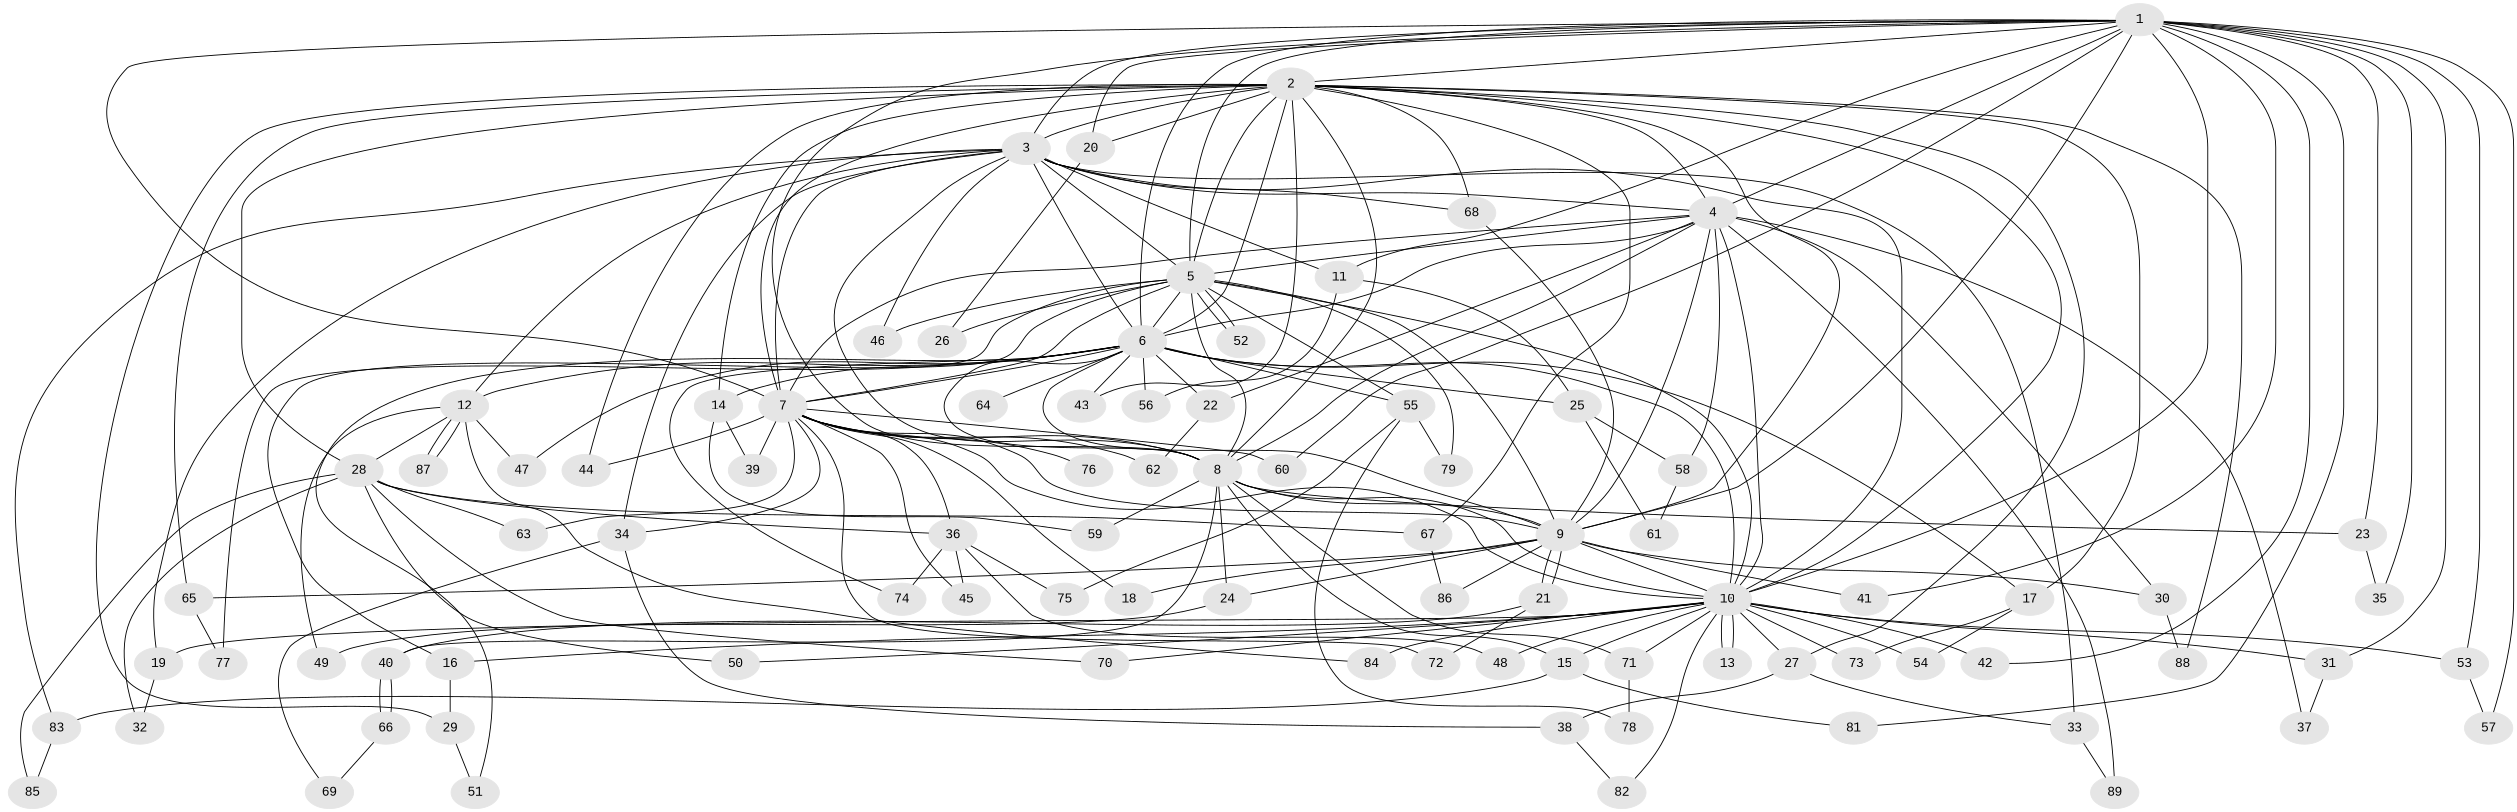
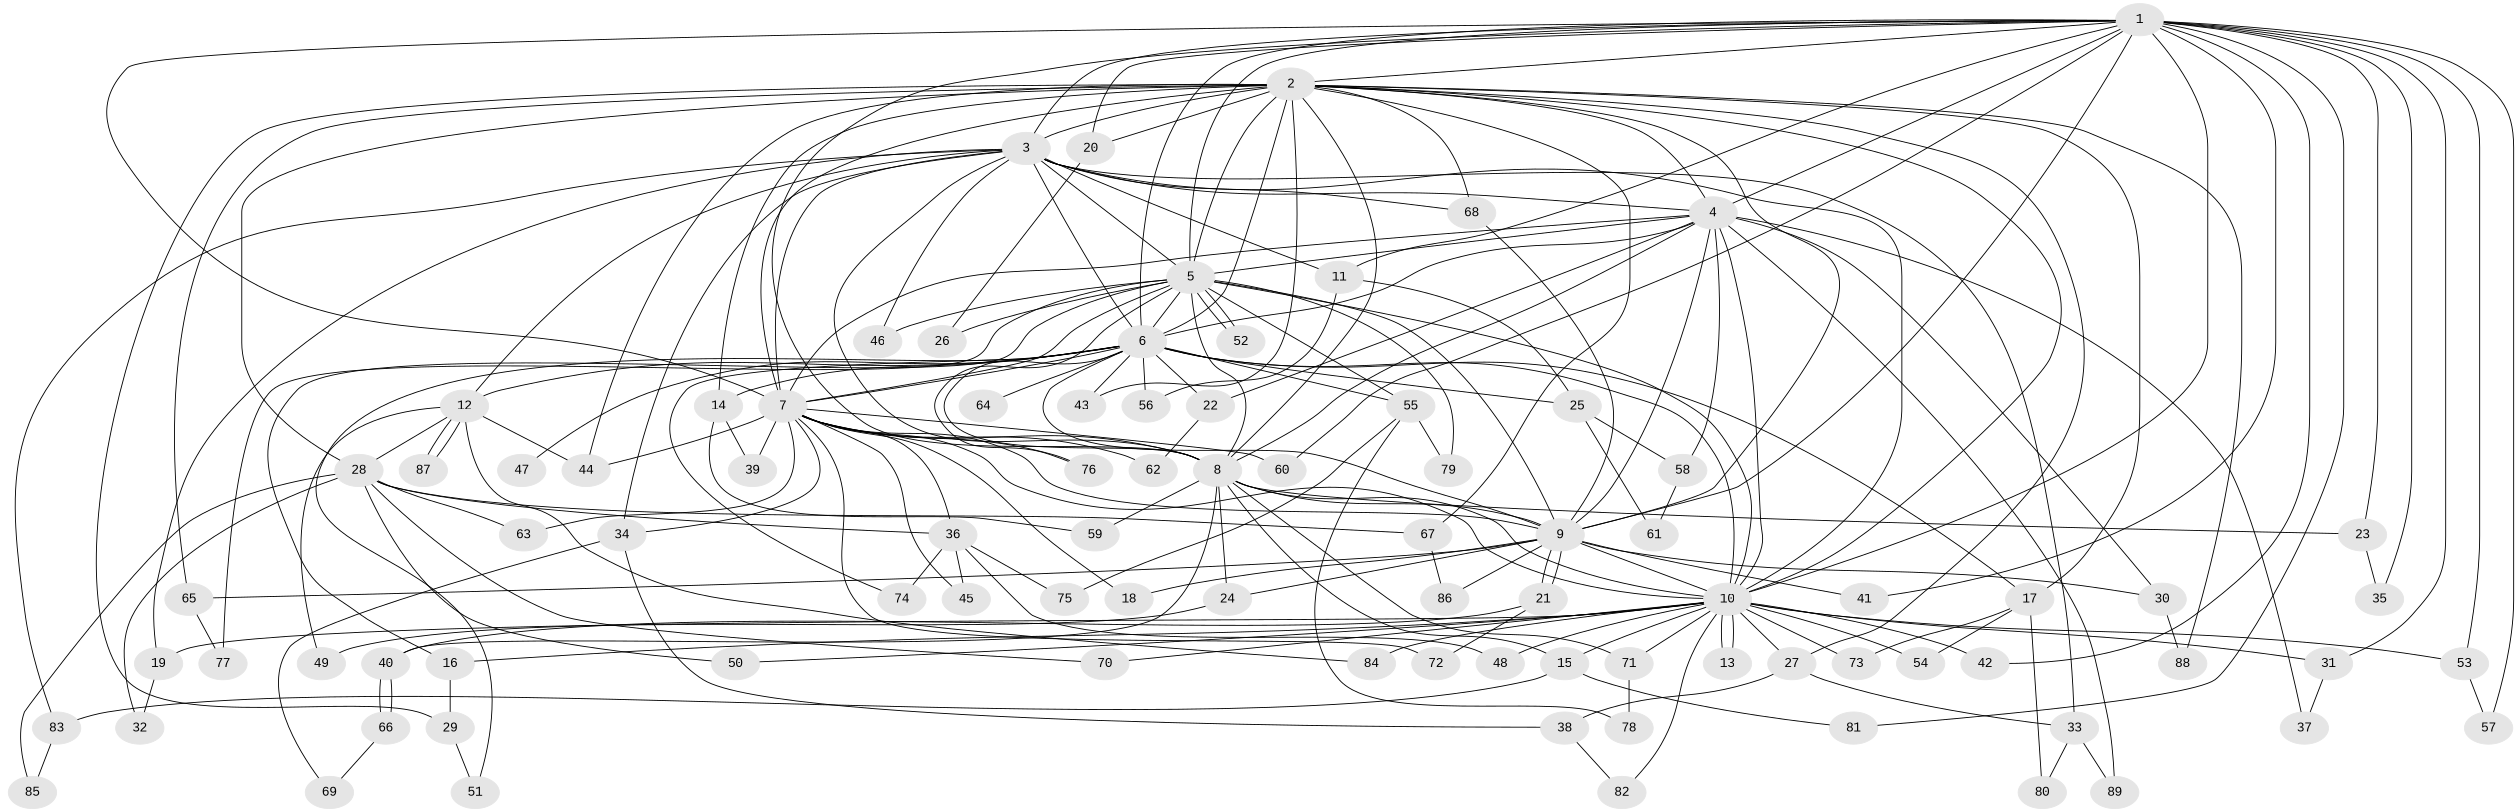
none -> (942, 389)
(493, 438) -> (525, 438)
none -> (2042, 792)
